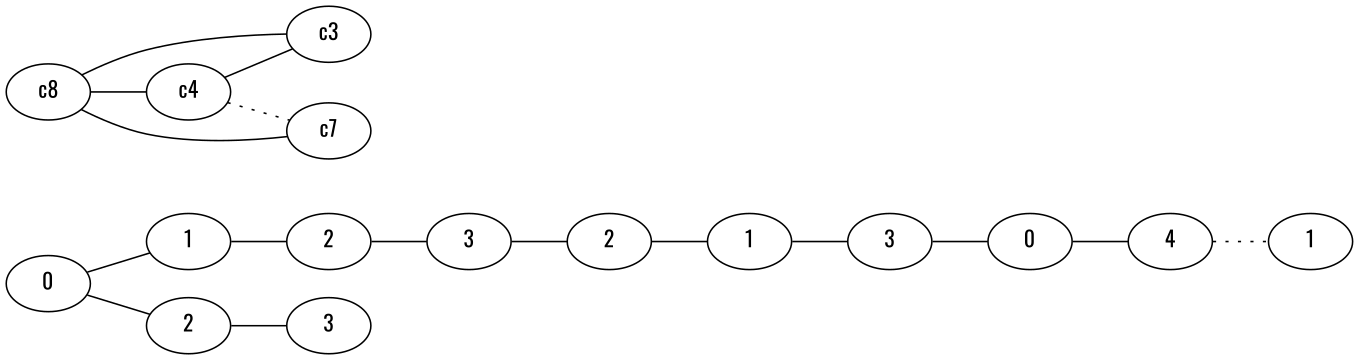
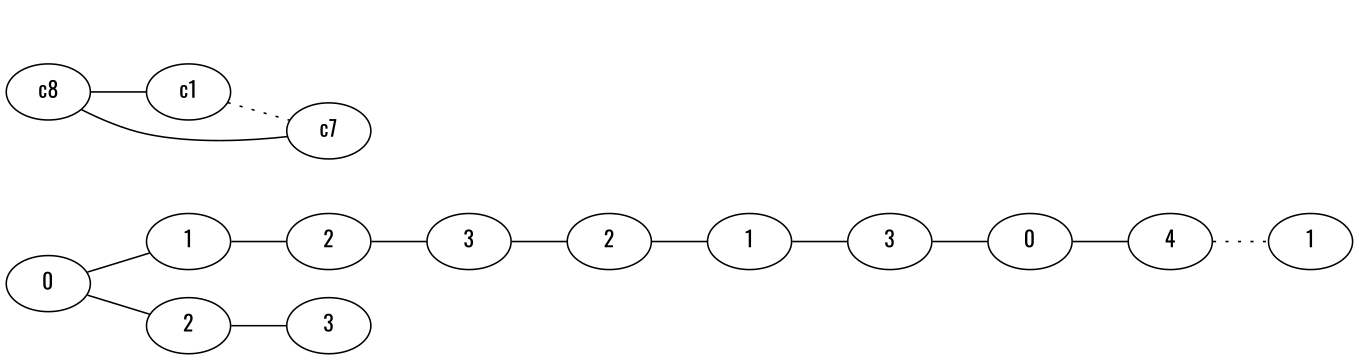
(329, 34) -> none
(189, 92) -> (189, 92)
